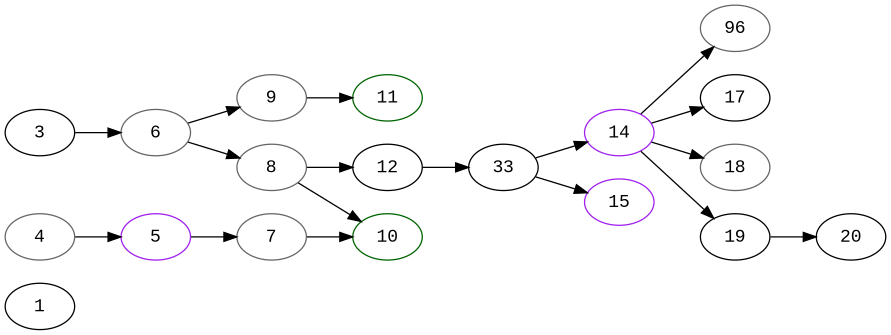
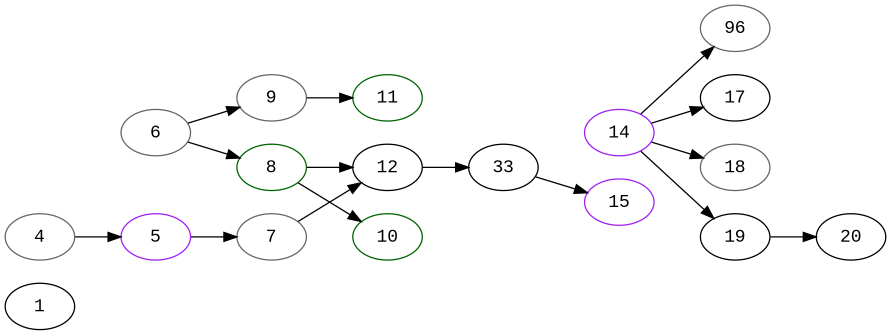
(40, 133) -> none
(555, 152) -> none
(272, 167) -> (272, 167)
(323, 237) -> (321, 207)
